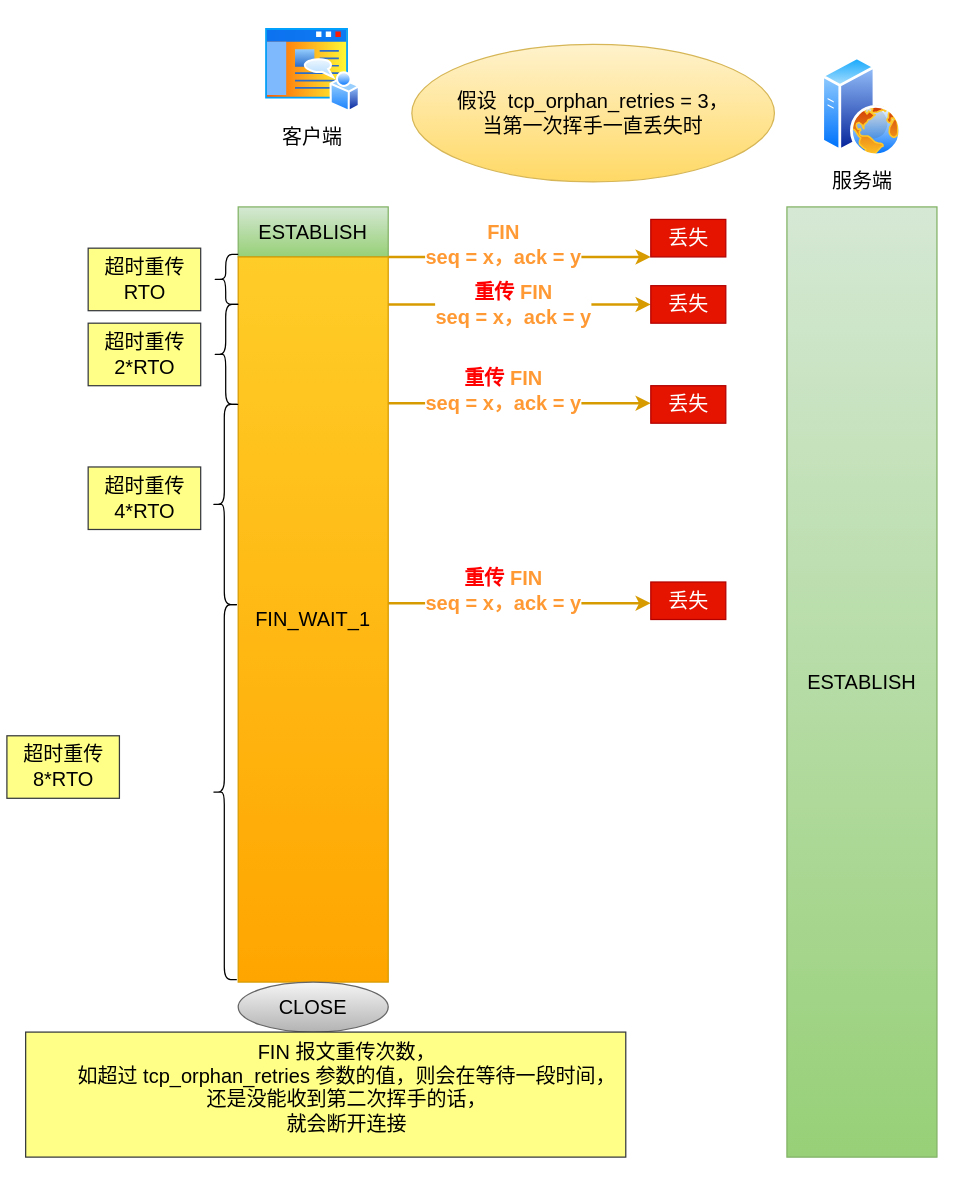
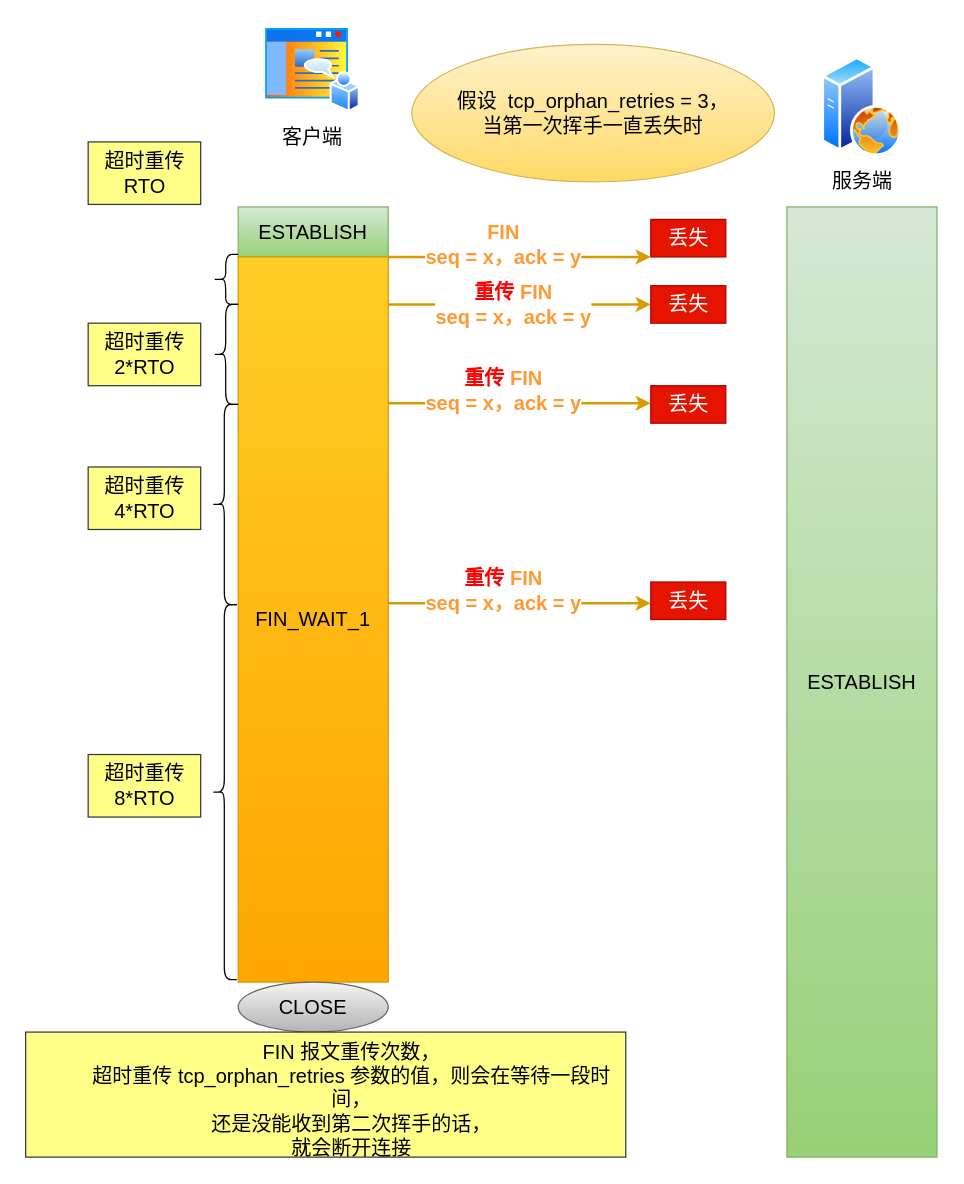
(144, 279) -> (144, 173)
(63, 767) -> (144, 786)
(327, 1065) -> (327, 1065)
